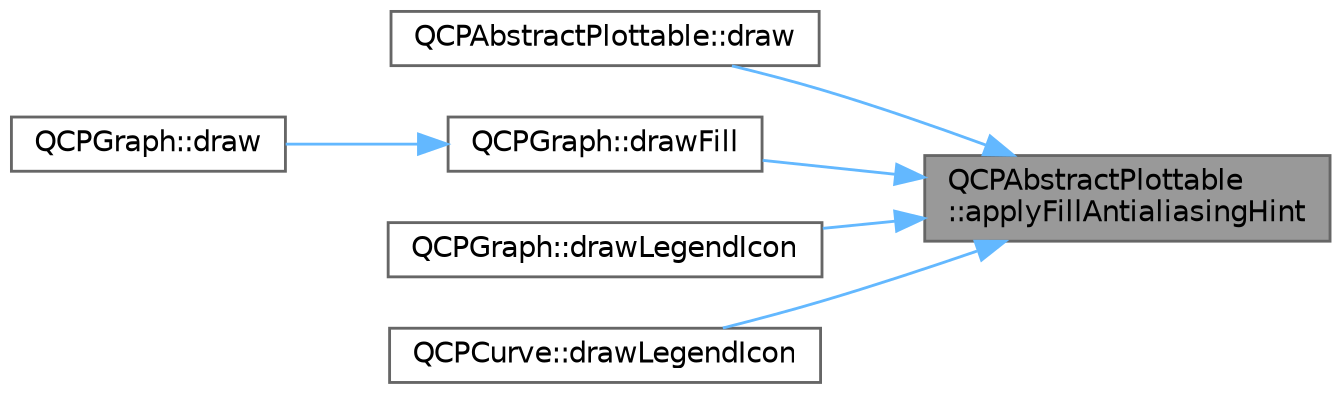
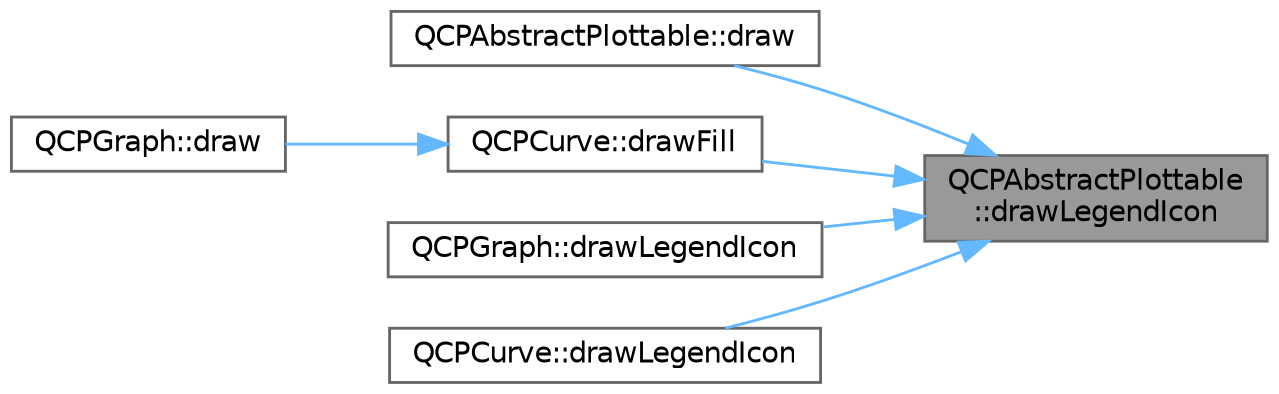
(605, 144) -> (605, 144)
(1127, 198) -> (1096, 198)
